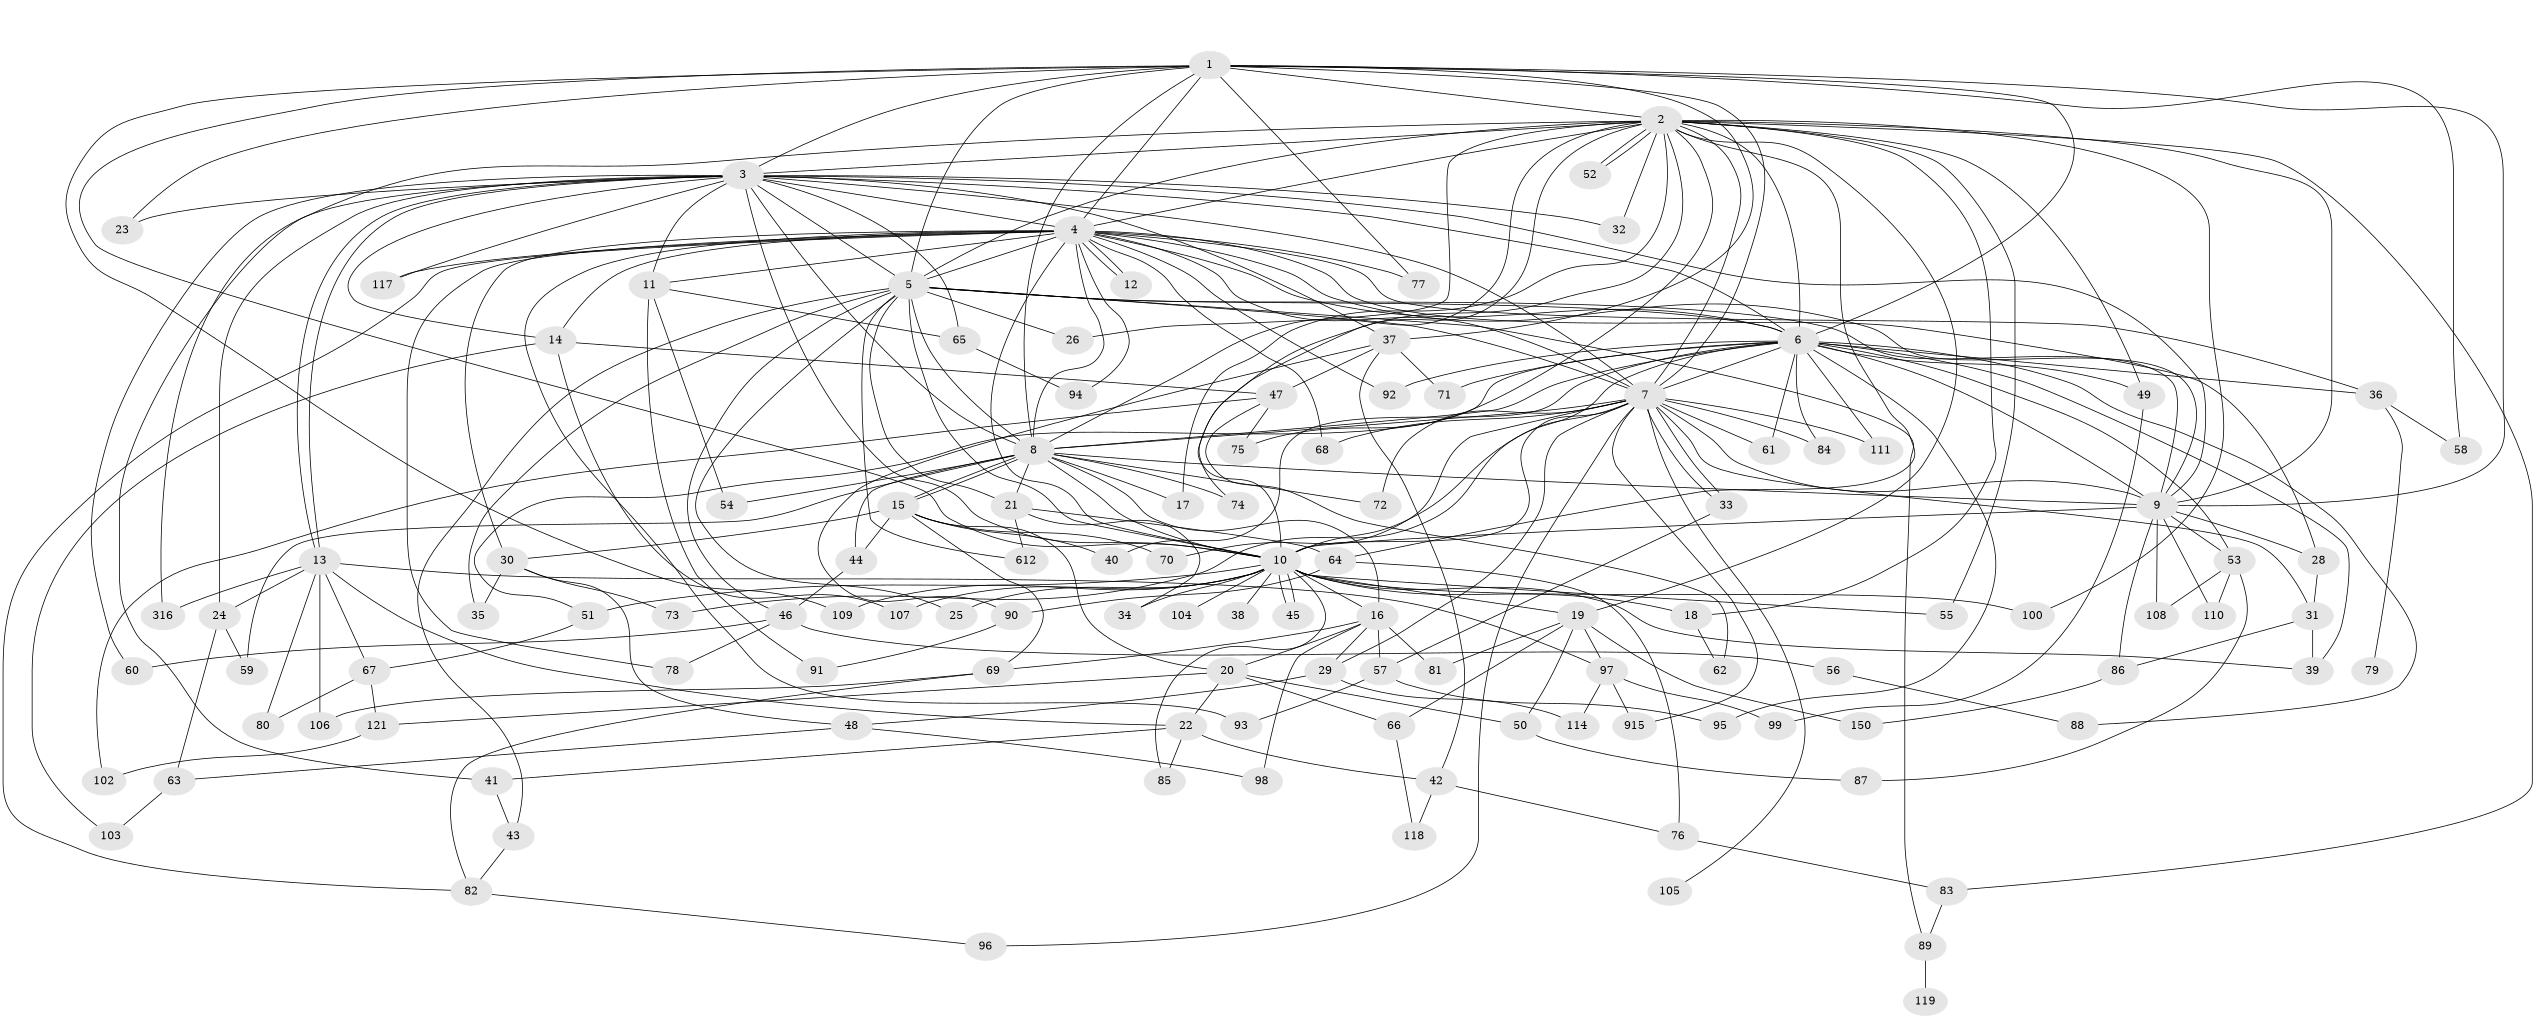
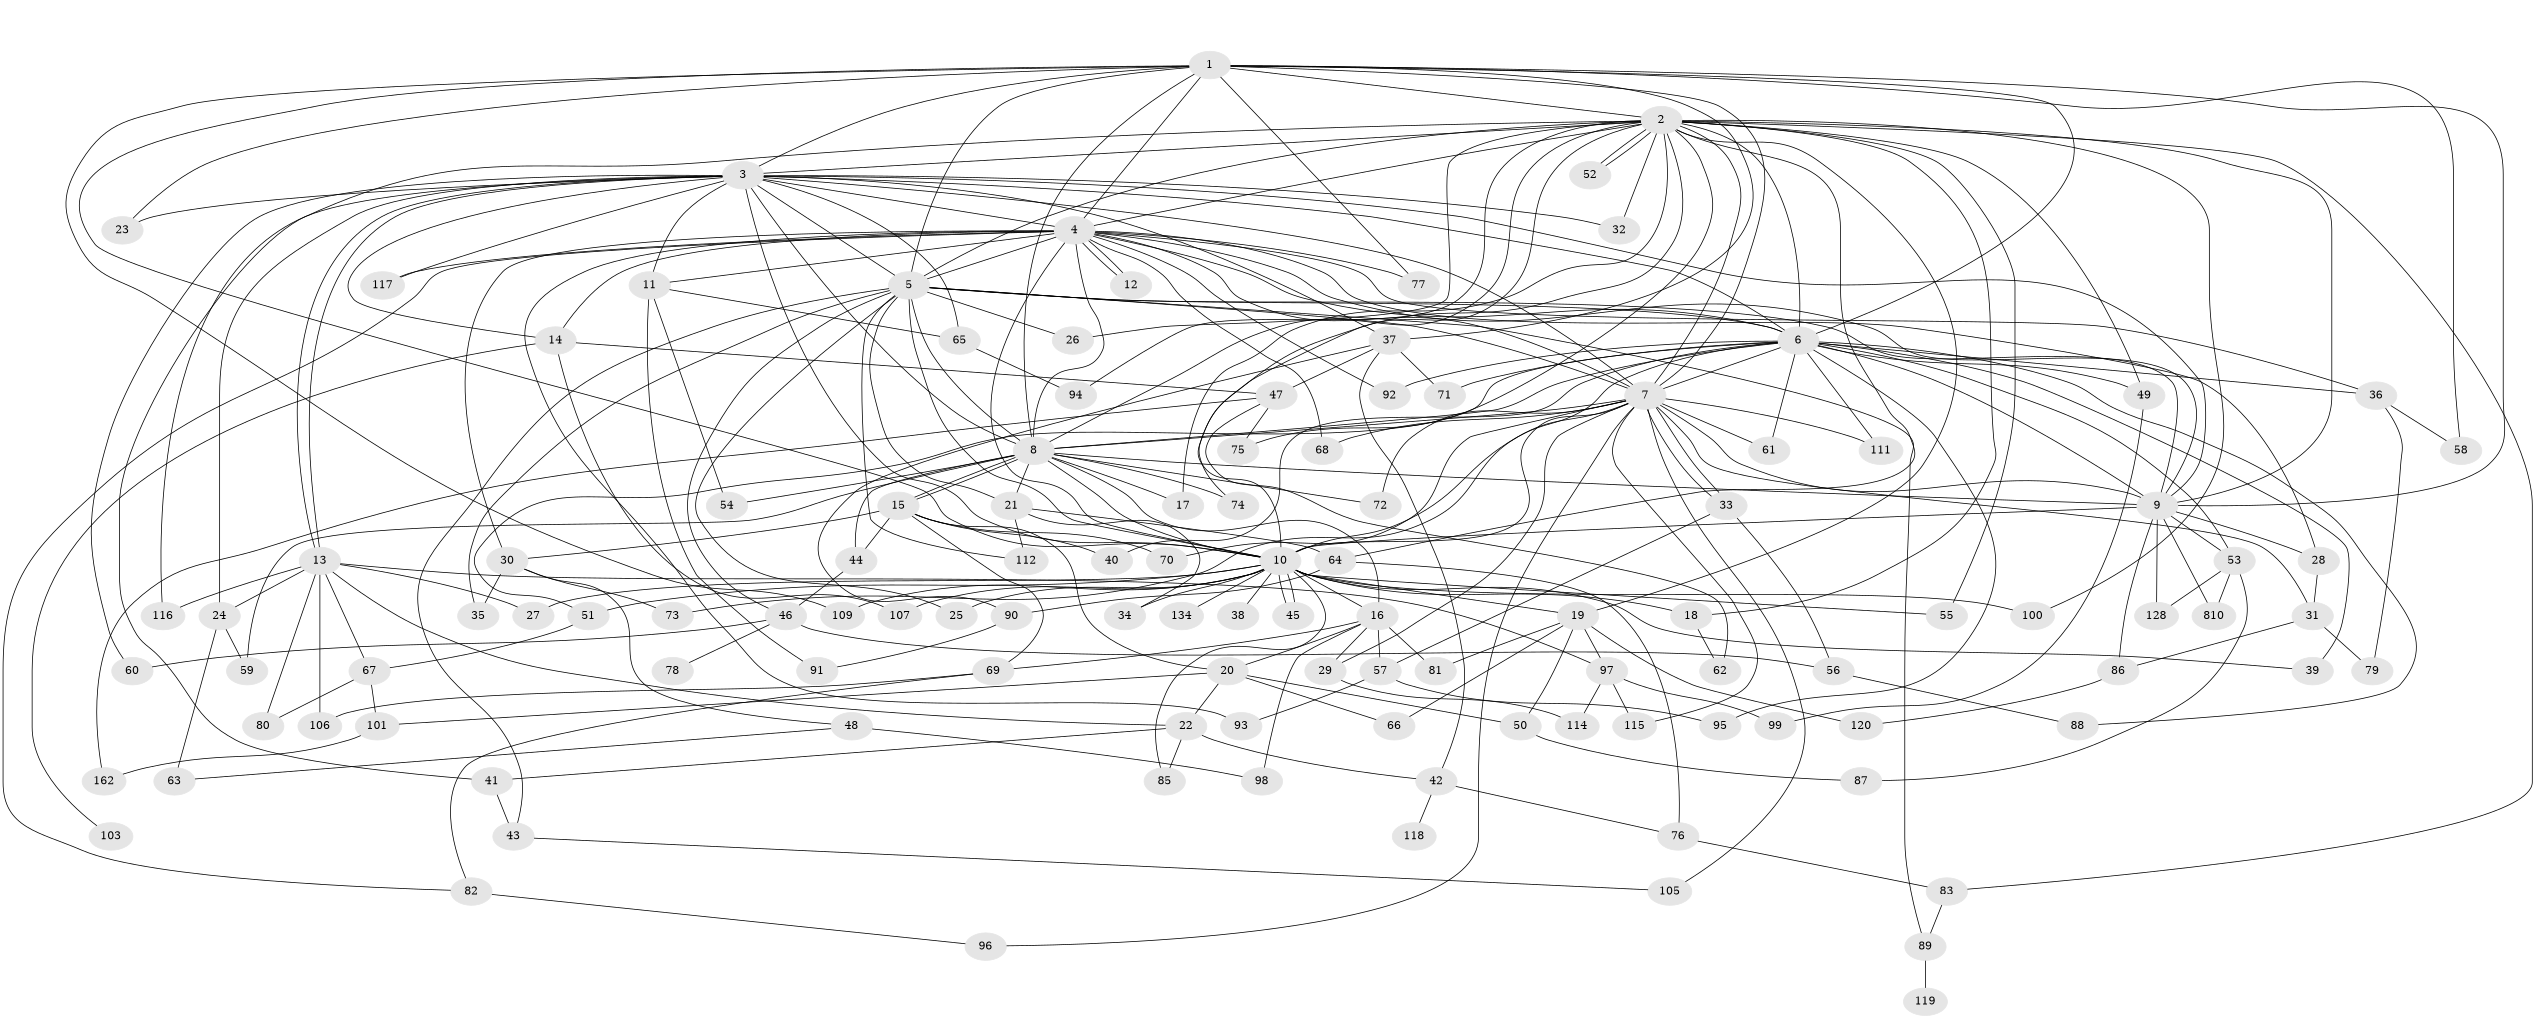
(468, 280) -> none
(1121, 318) -> (1461, 297)
(1824, 451) -> none
(1026, 561) -> (1026, 561)
none -> (1790, 583)
(163, 616) -> (163, 616)
none -> (533, 616)
(1182, 616) -> (1182, 616)
(2157, 616) -> (2157, 616)
(2214, 616) -> (2214, 616)
(2313, 644) -> (2343, 644)
(1057, 708) -> none
(377, 726) -> (377, 726)
(1635, 726) -> (1635, 726)
(1861, 726) -> (1861, 726)
(104, 781) -> (104, 781)
(1405, 783) -> none
(143, 809) -> none
(492, 864) -> (1091, 864)
